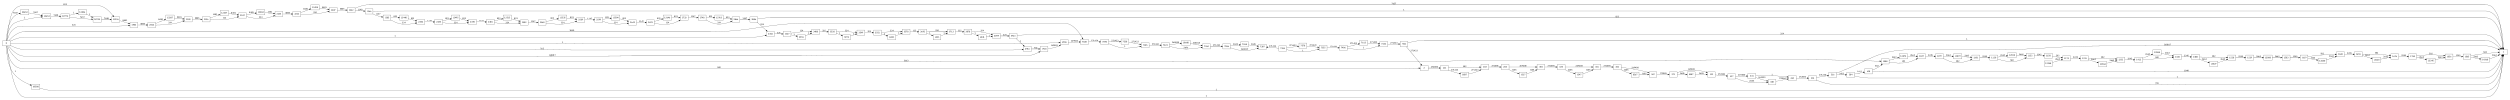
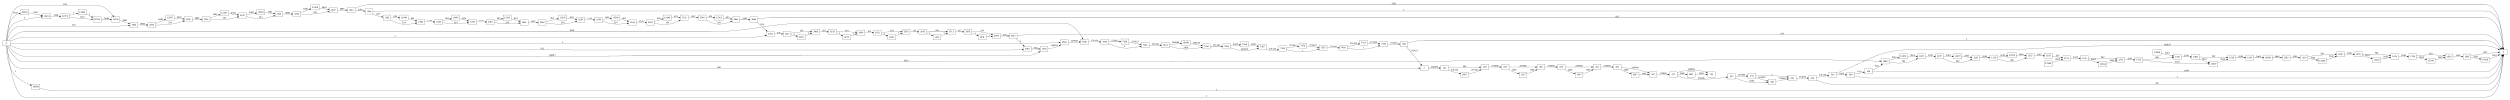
(1273, 48) -> (1272, 50)
(2147, 56) -> (2175, 63)
(1721, 75) -> (1702, 79)
